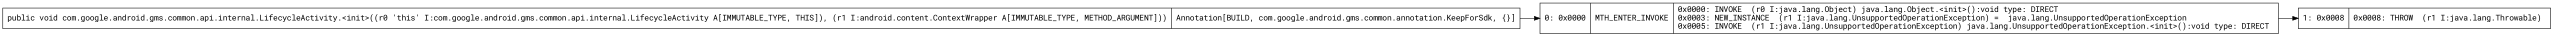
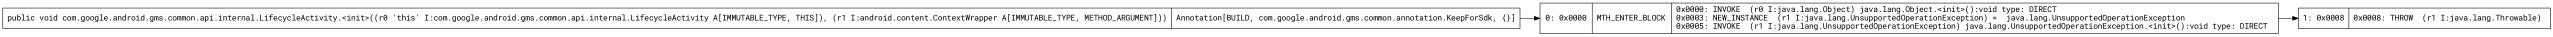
(1632, 18) -> (1631, 18)
